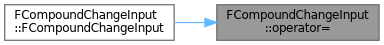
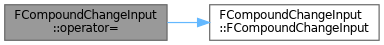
(190, 23) -> (182, 23)
